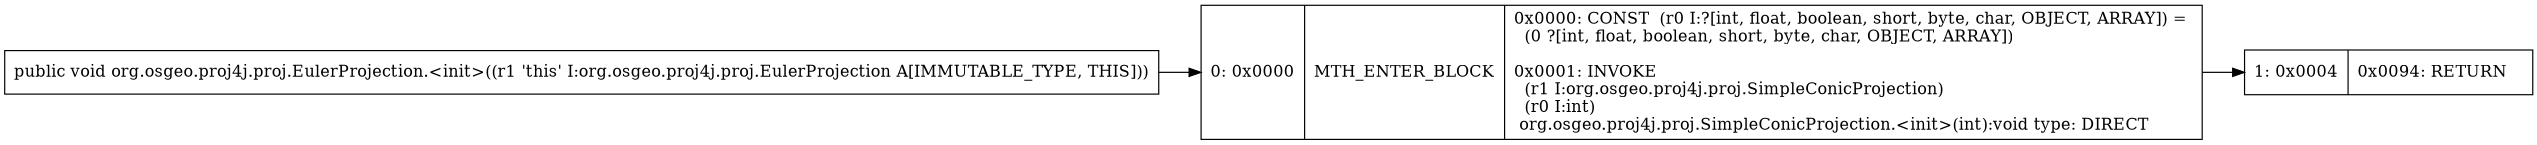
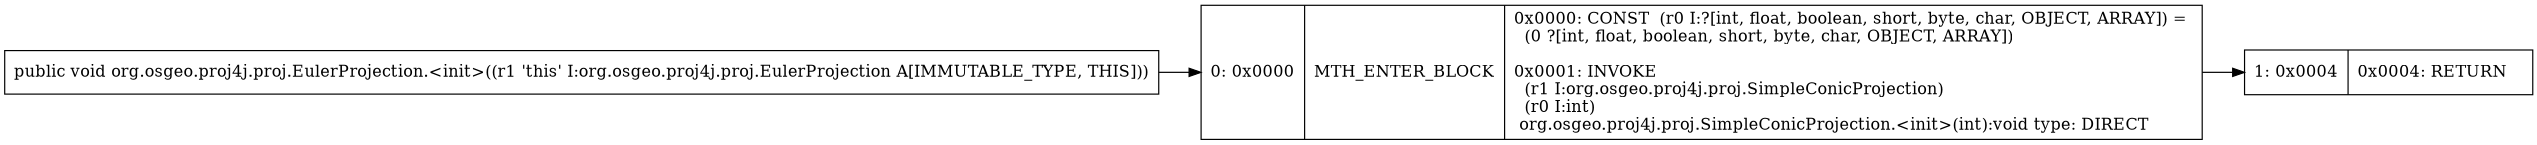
(2440, 72) -> (2440, 72)
